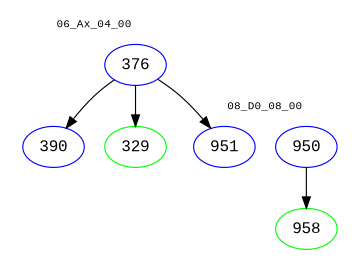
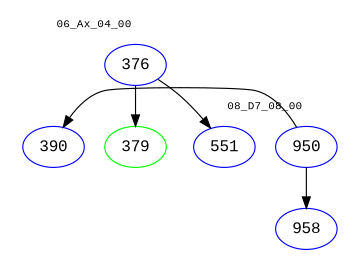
(92, 98) -> (186, 88)
(265, 106) -> (265, 106)
(136, 147) -> (136, 147)
(224, 147) -> (224, 147)
(306, 229) -> (306, 229)
